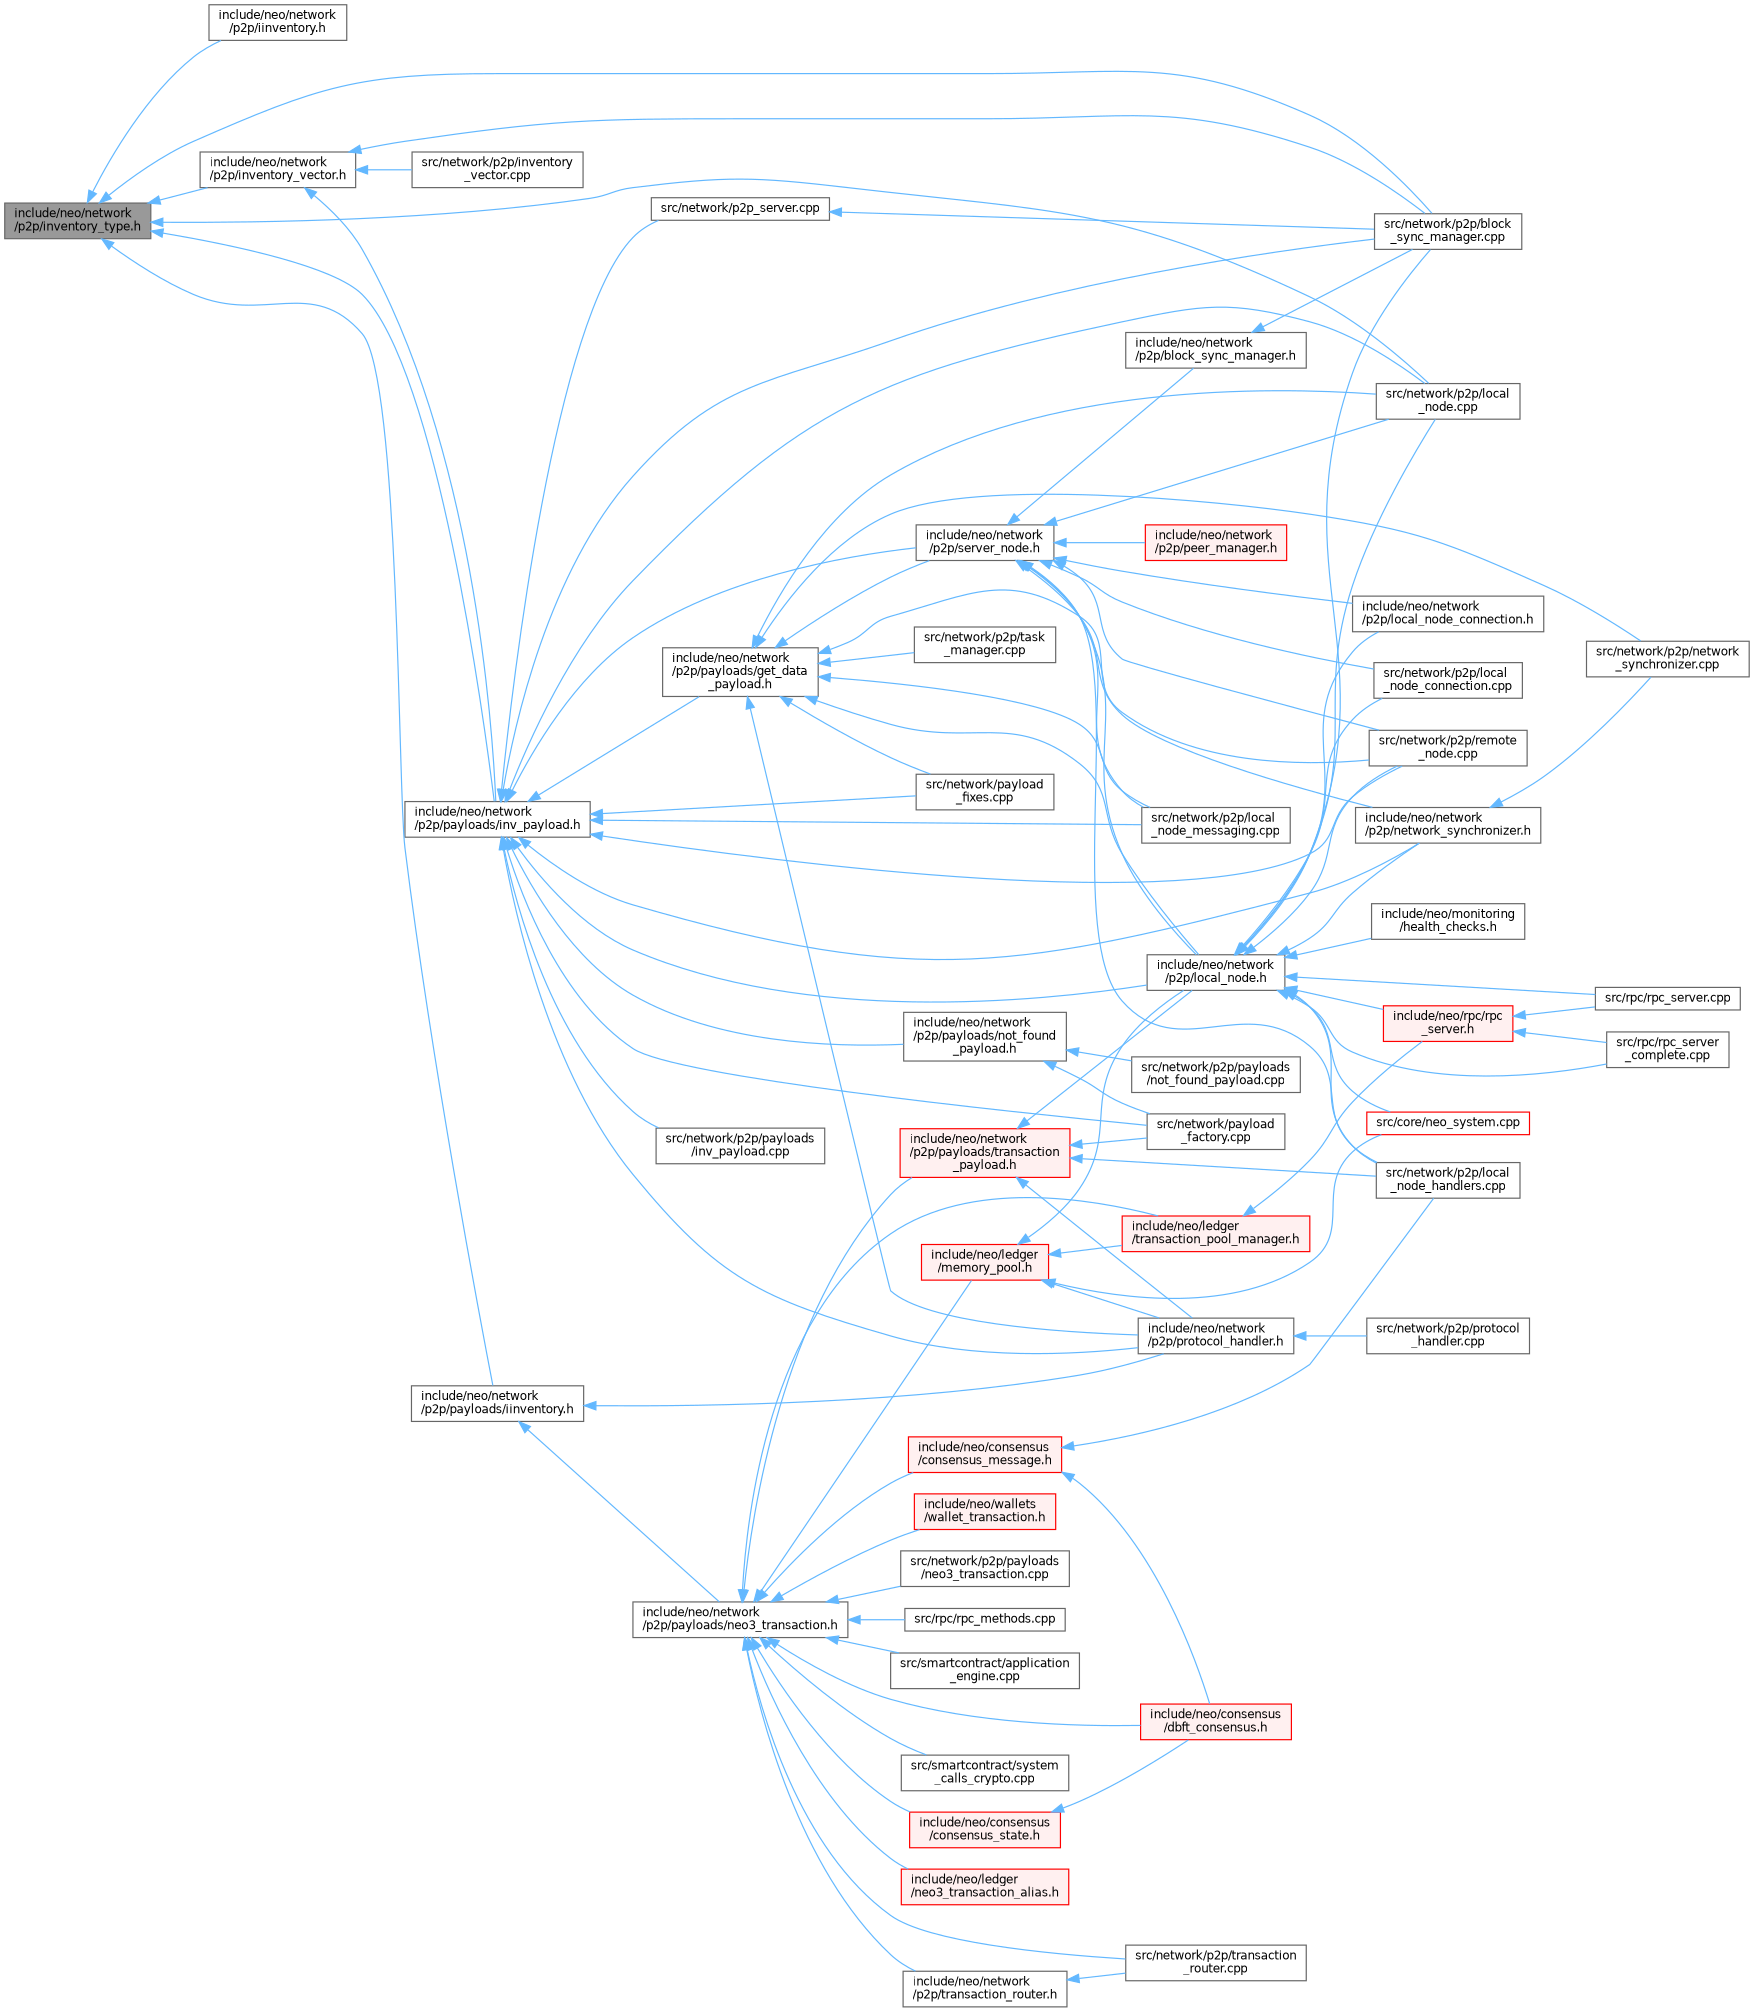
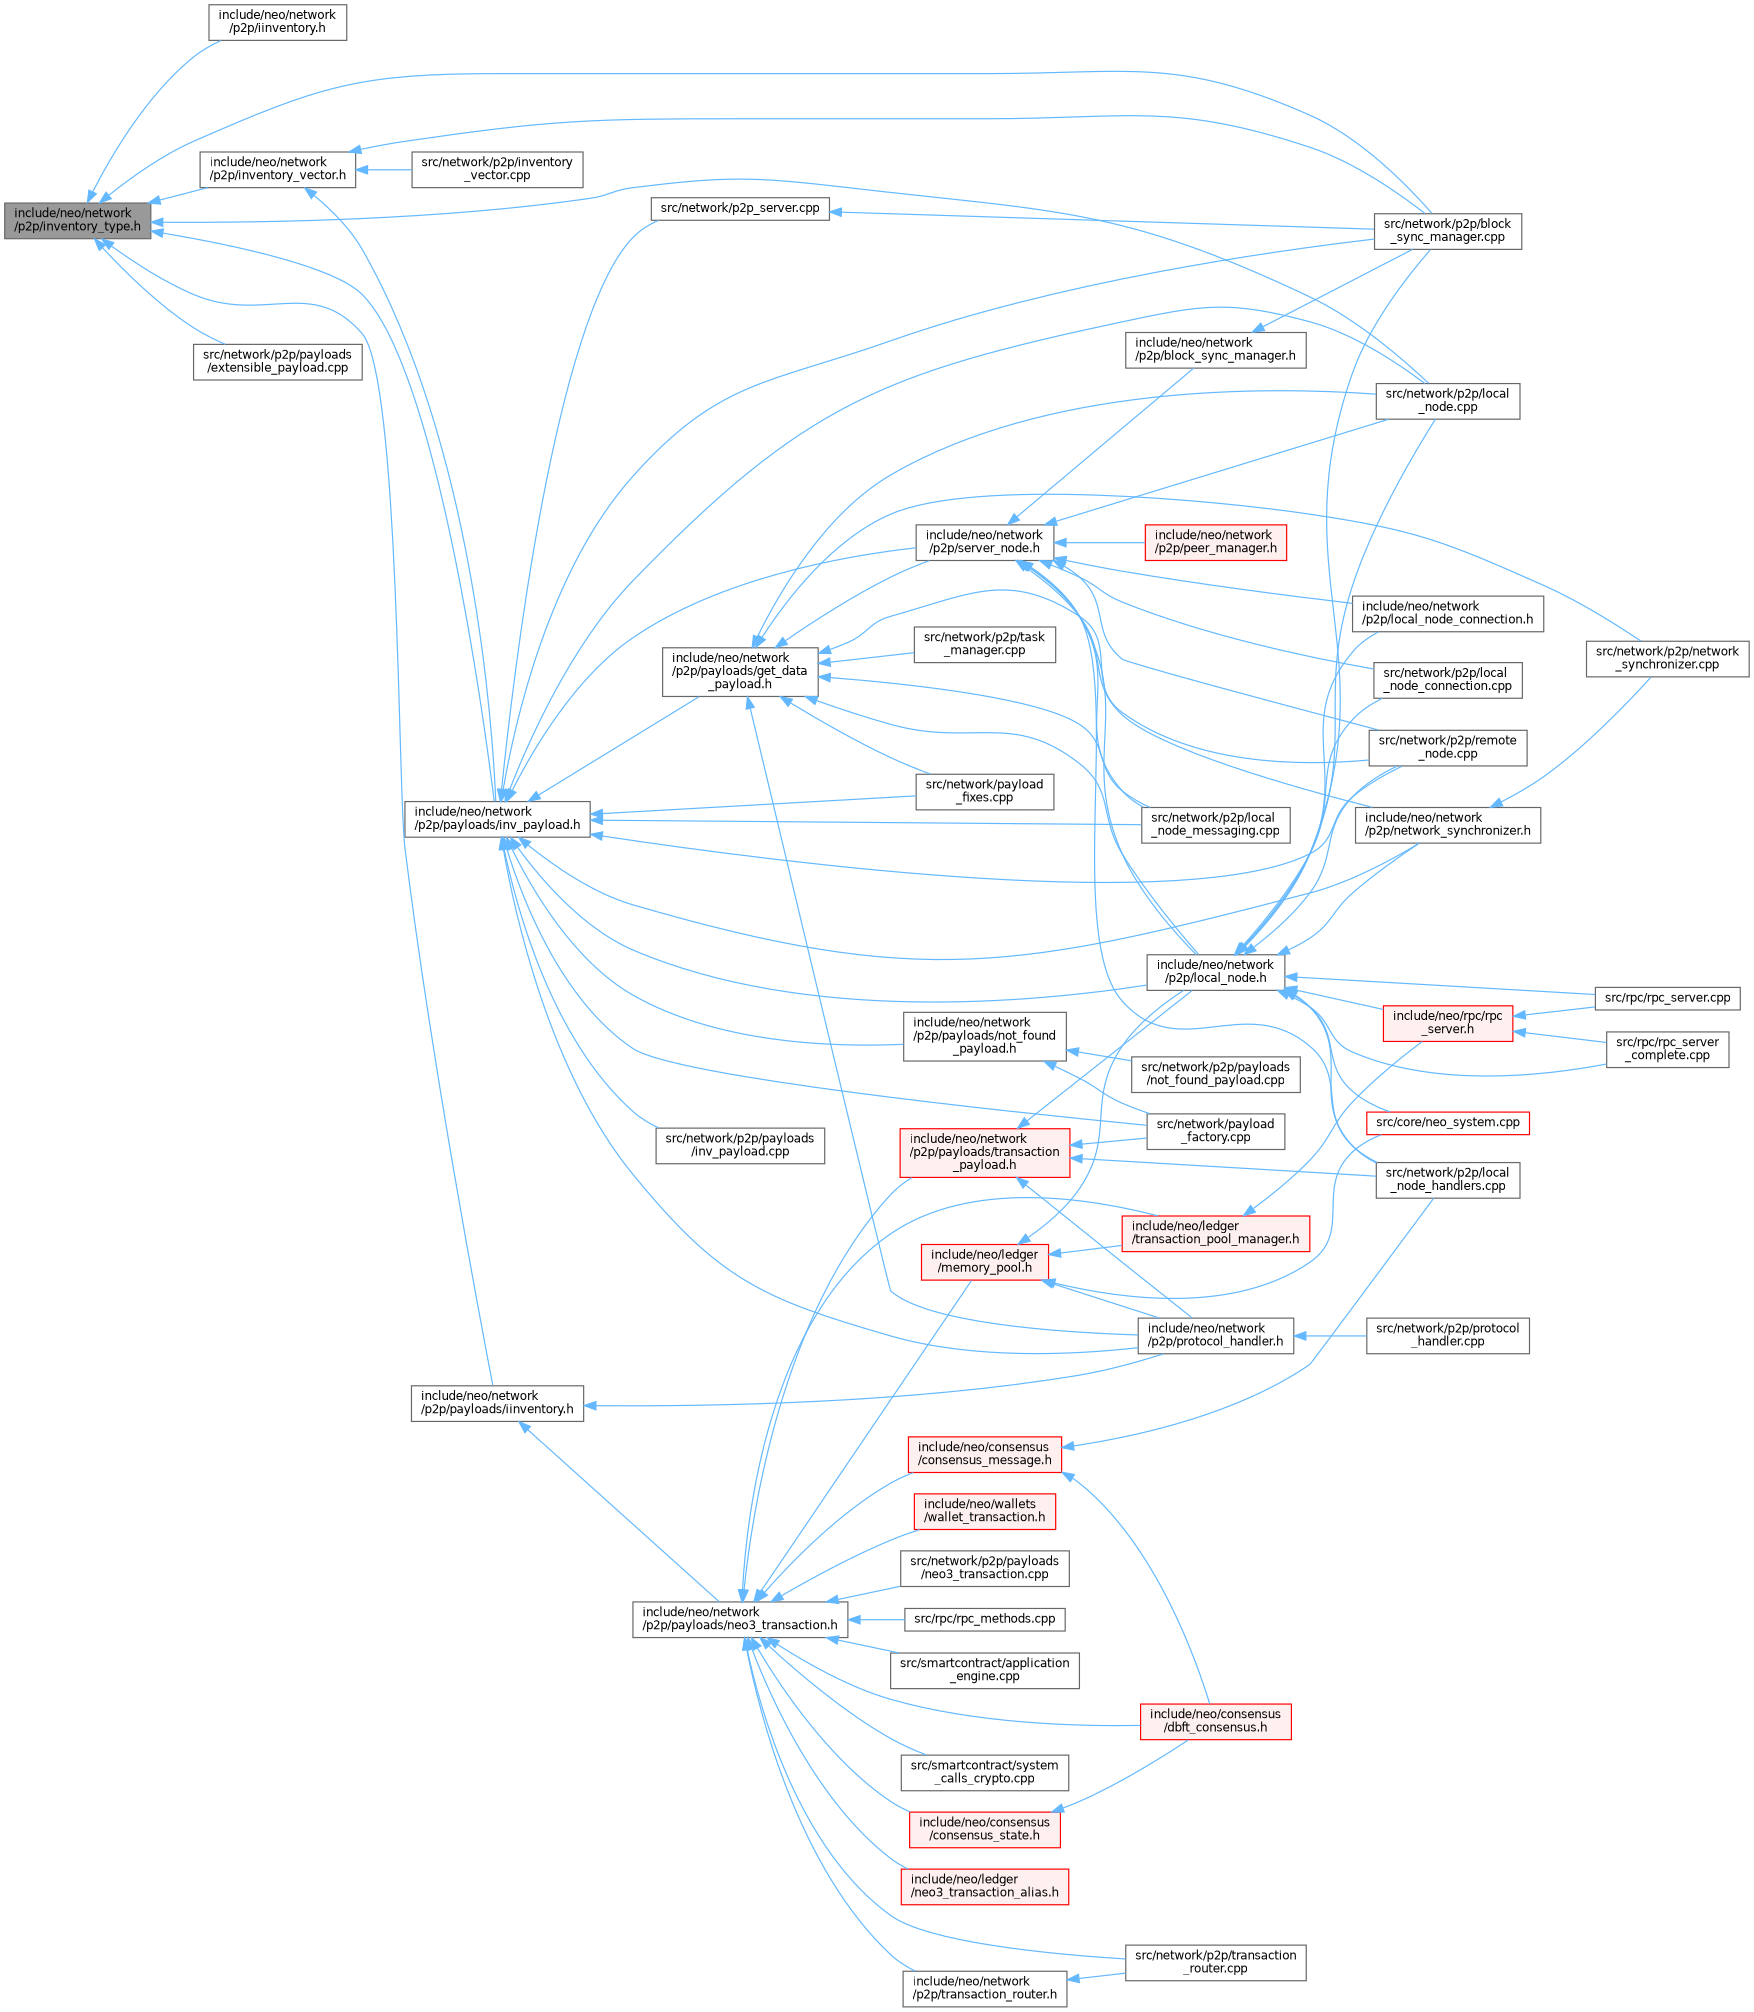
none -> (278, 362)
(1448, 922) -> none
